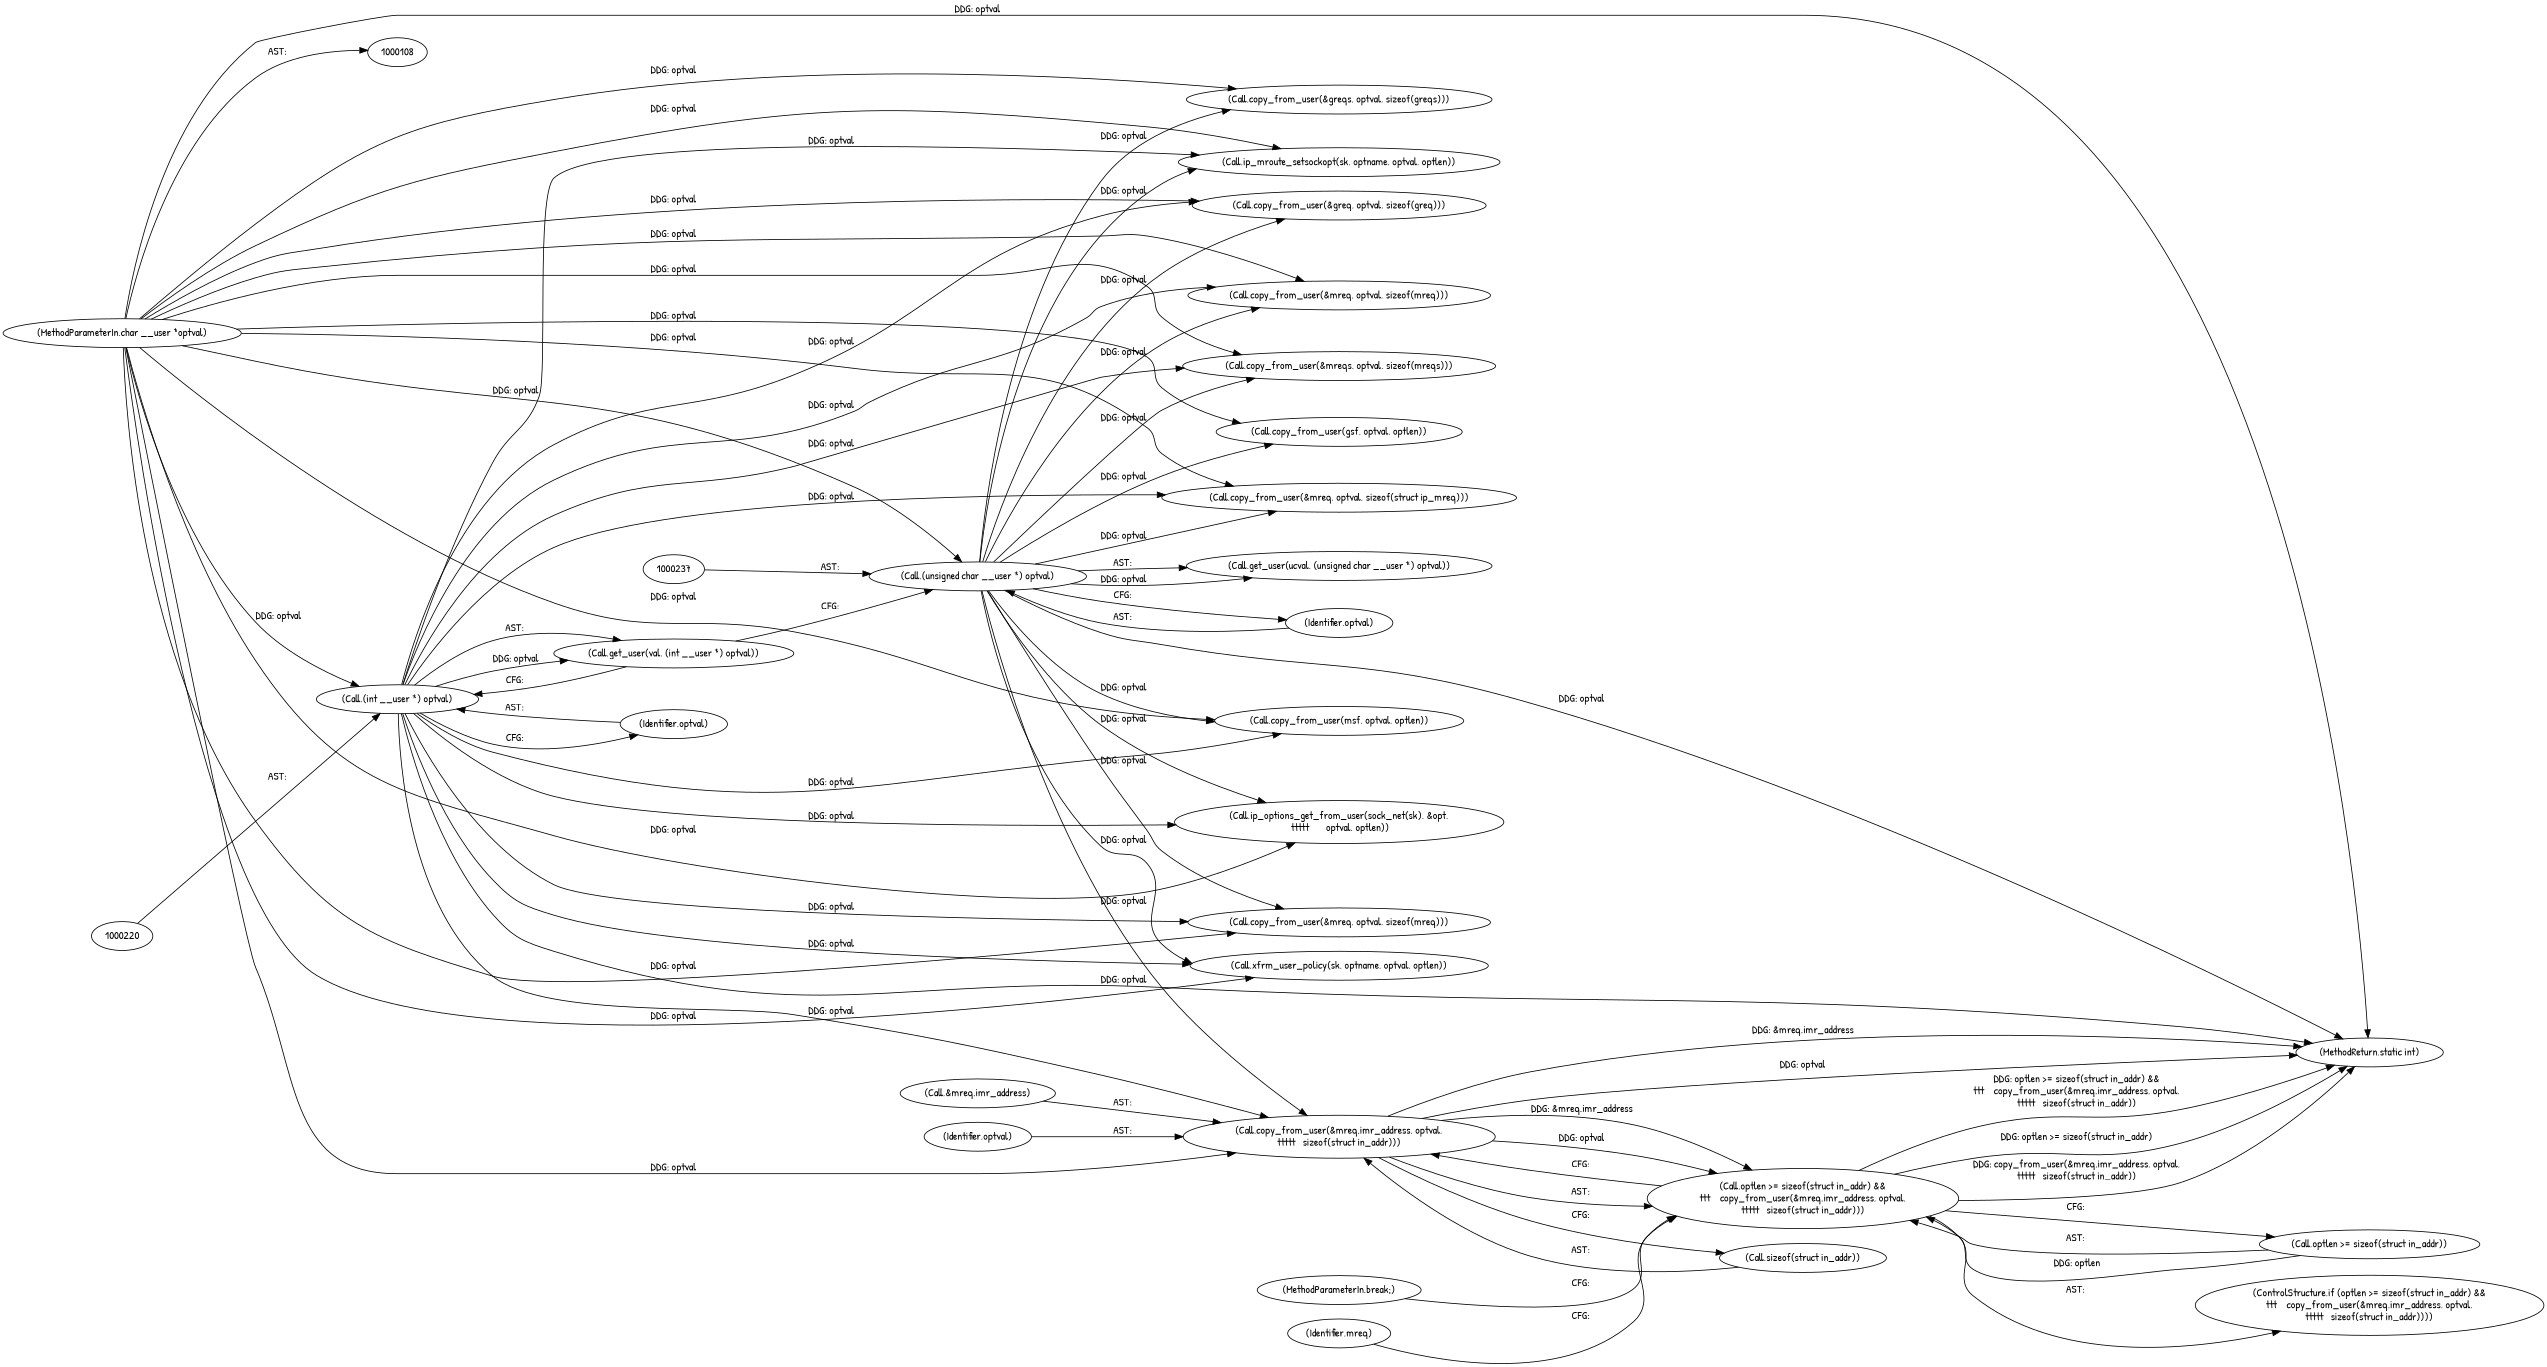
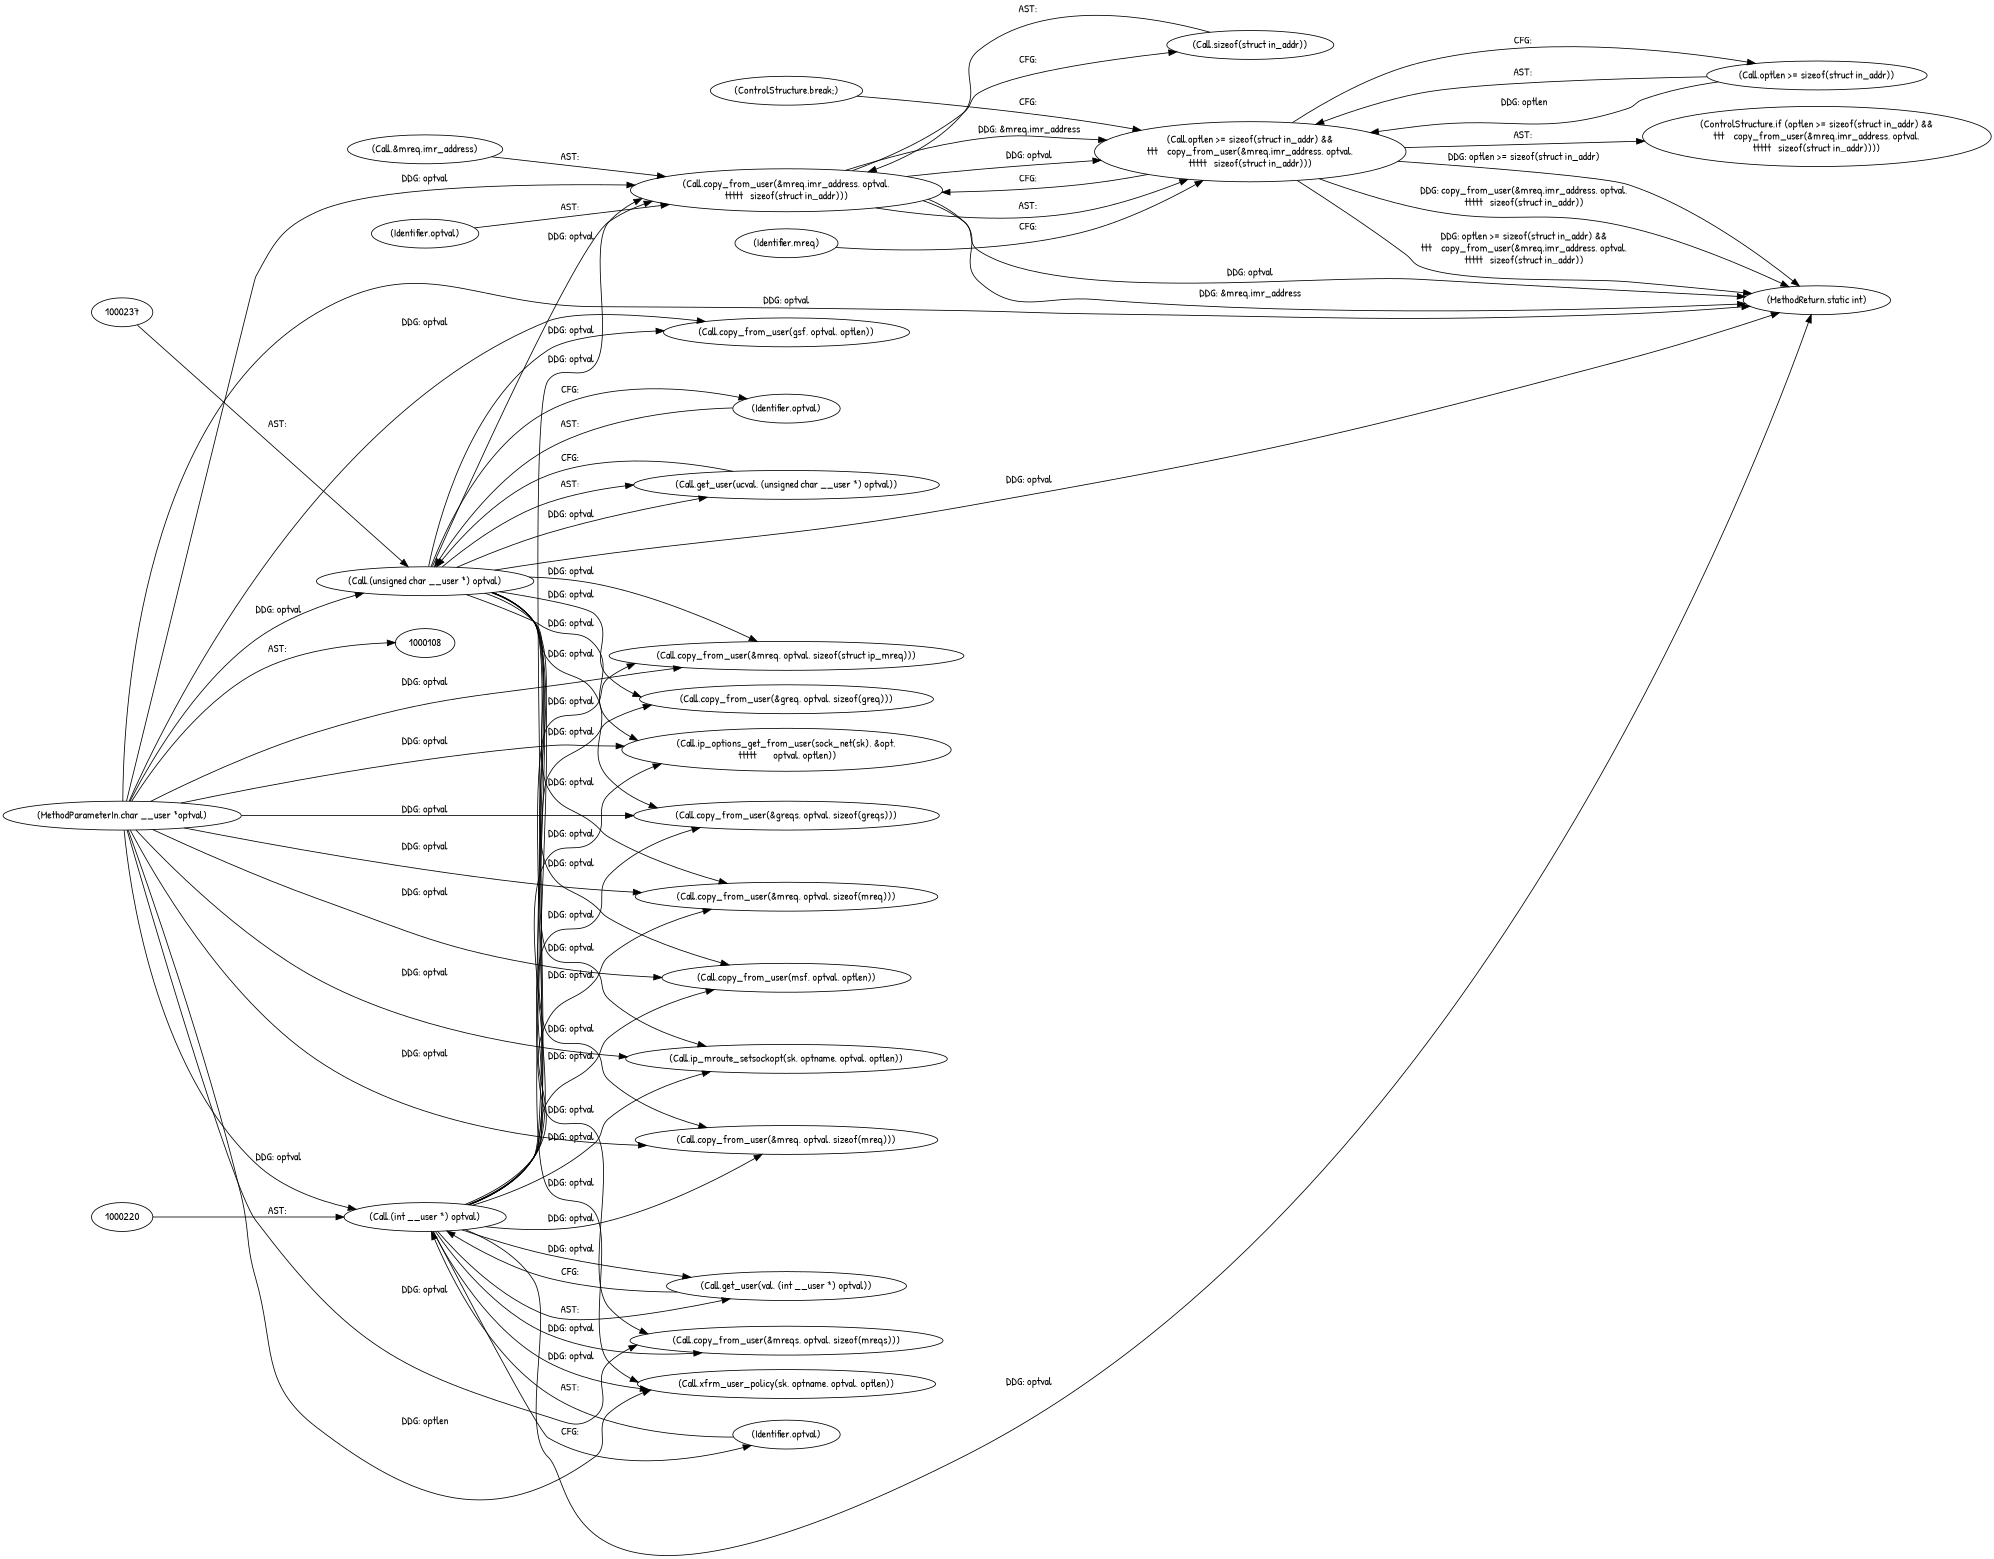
(659, 212) -> none
(831, 618) -> (572, 468)
none -> (555, 932)
(674, 1016) -> (425, 1421)
(1339, 1290) -> (787, 91)
